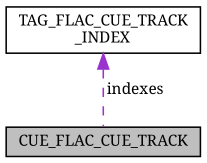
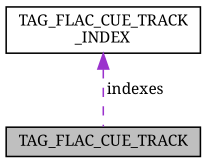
(103, 142) -> (103, 142)
